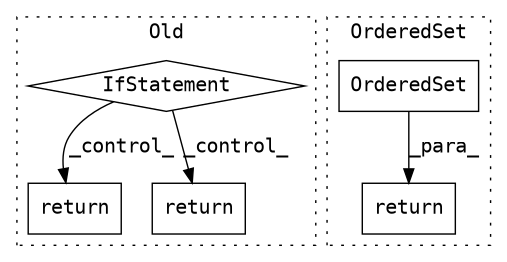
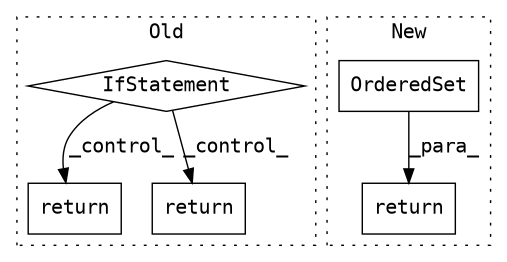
(409, 33) -> (409, 33)
